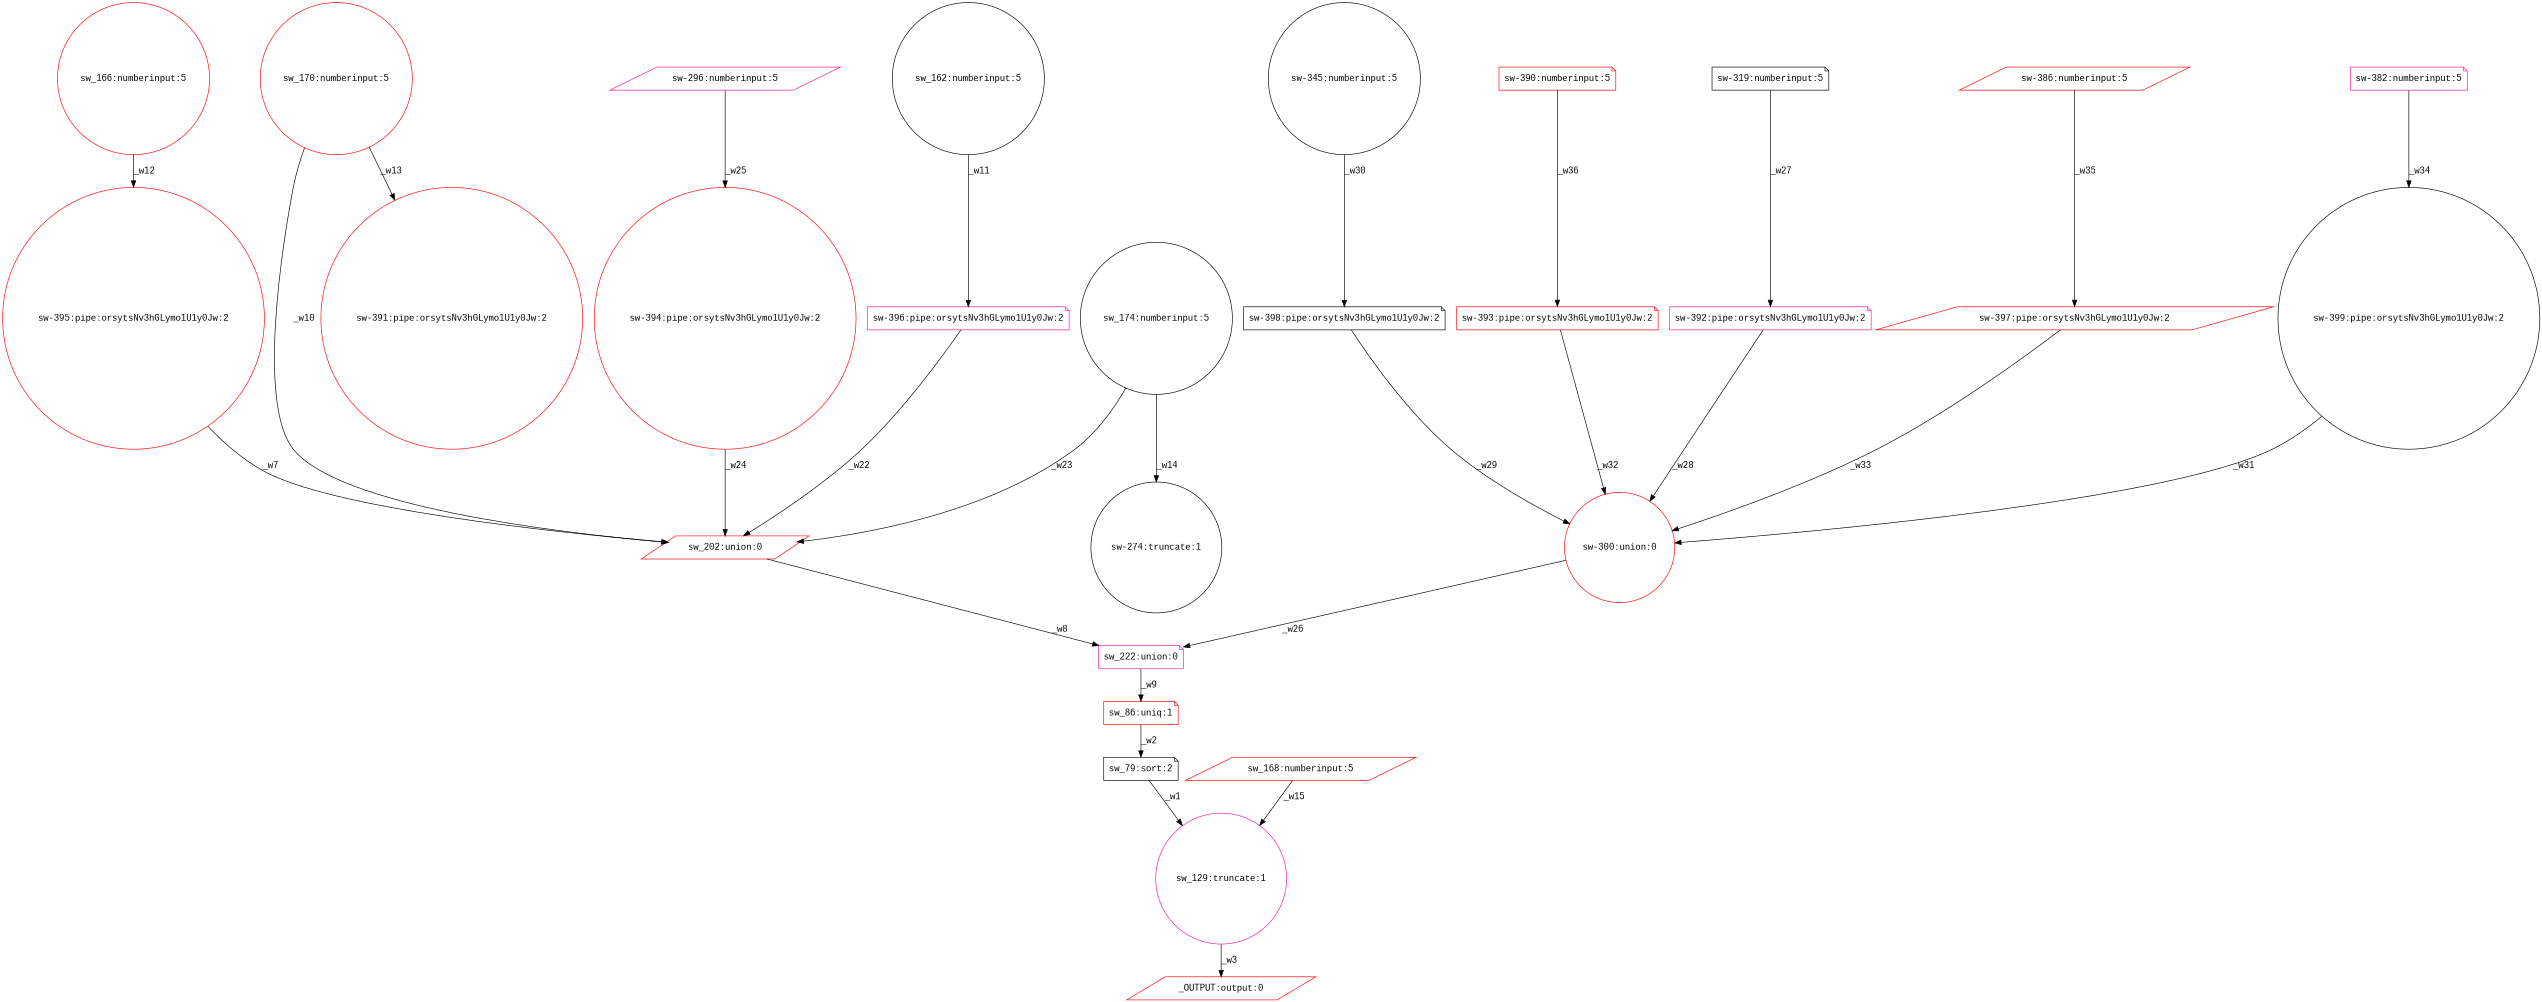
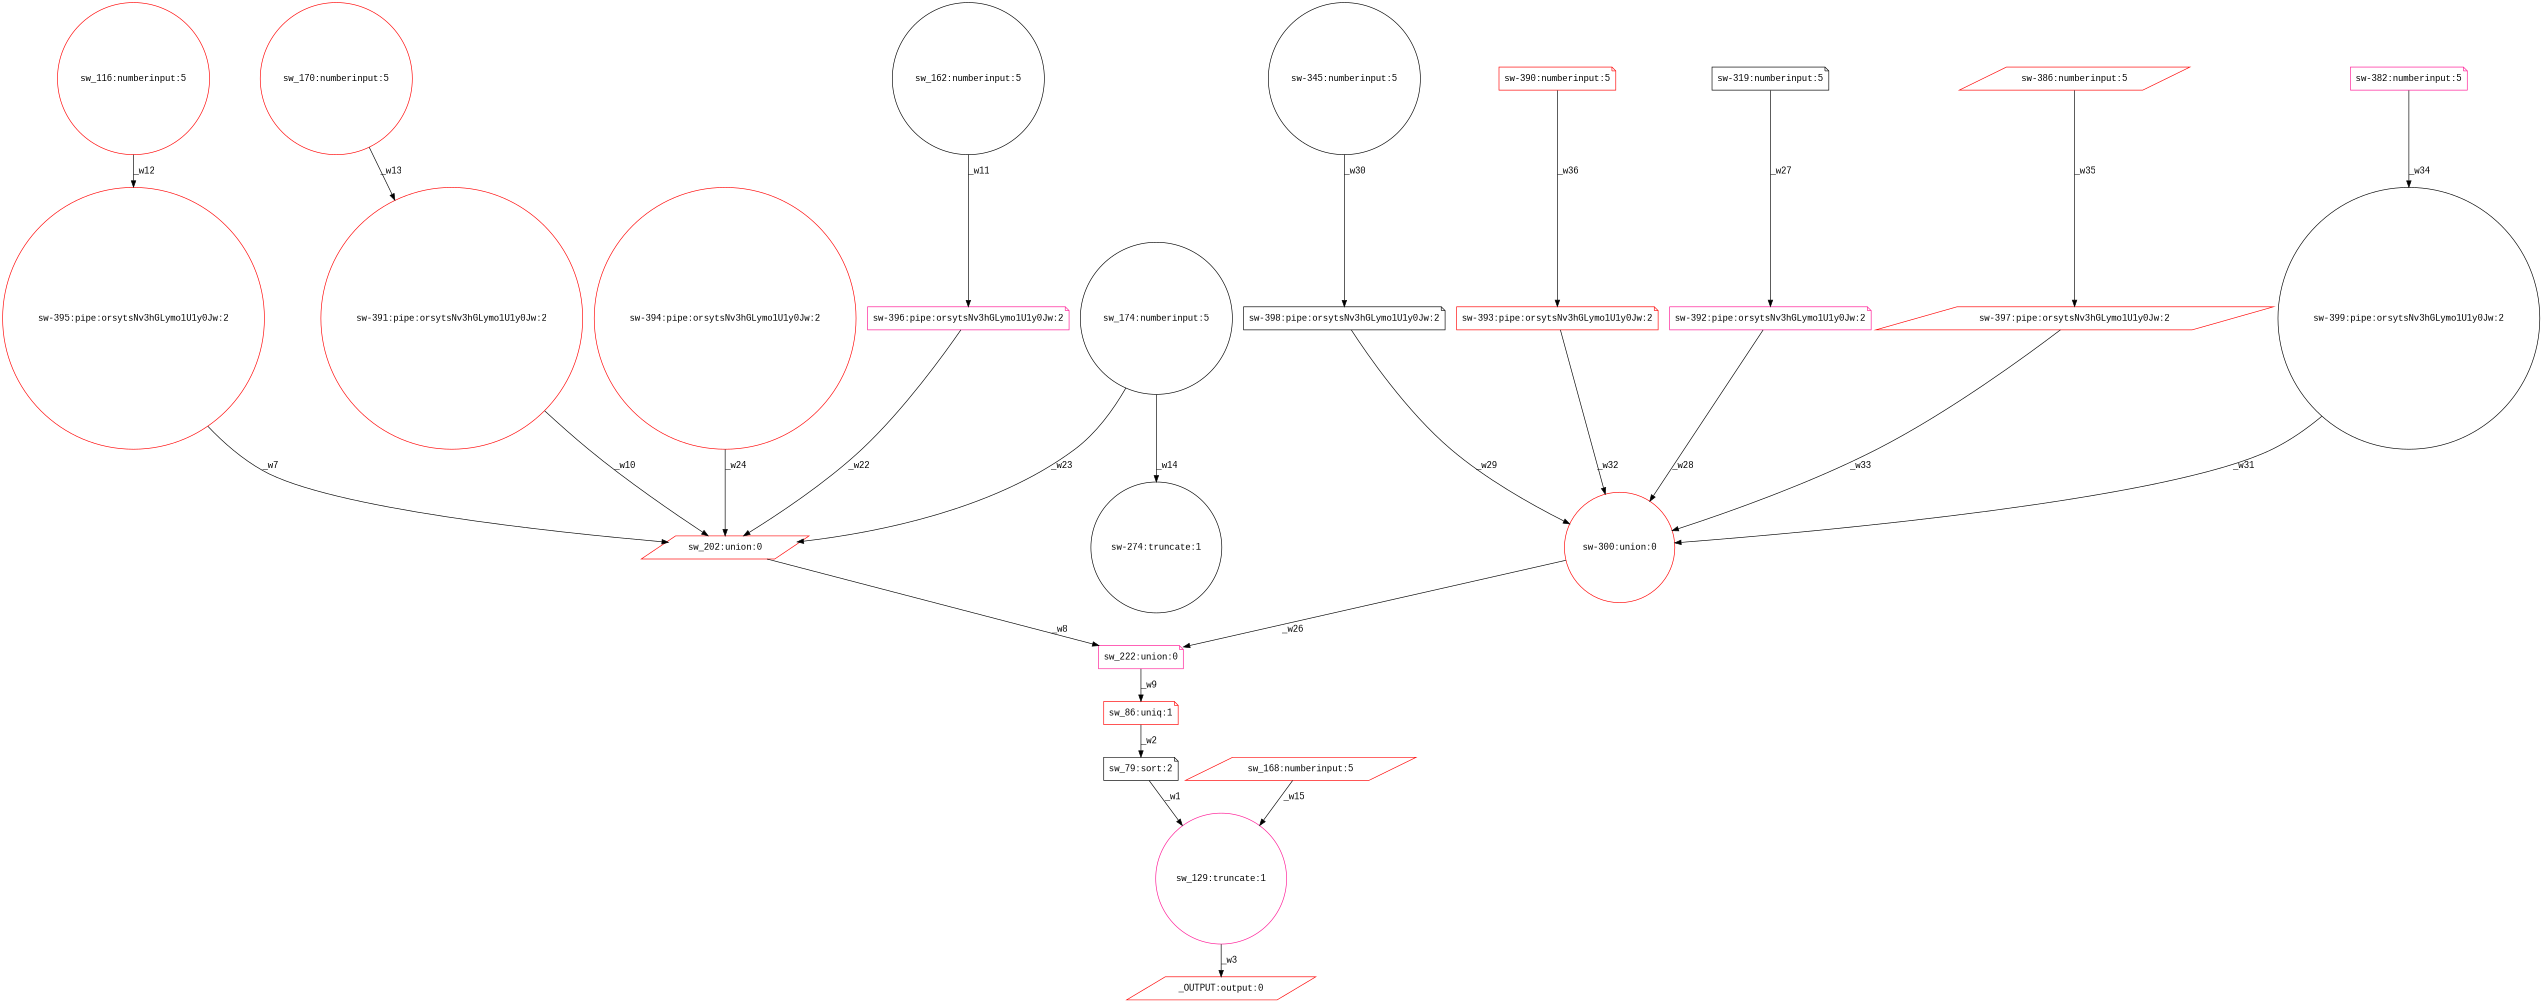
(134, 79) -> (134, 79)
(725, 79) -> none
(324, 472) -> (621, 475)
